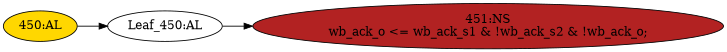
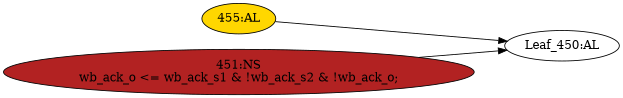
(40, 26) -> (239, 19)
(233, 26) -> (459, 54)
